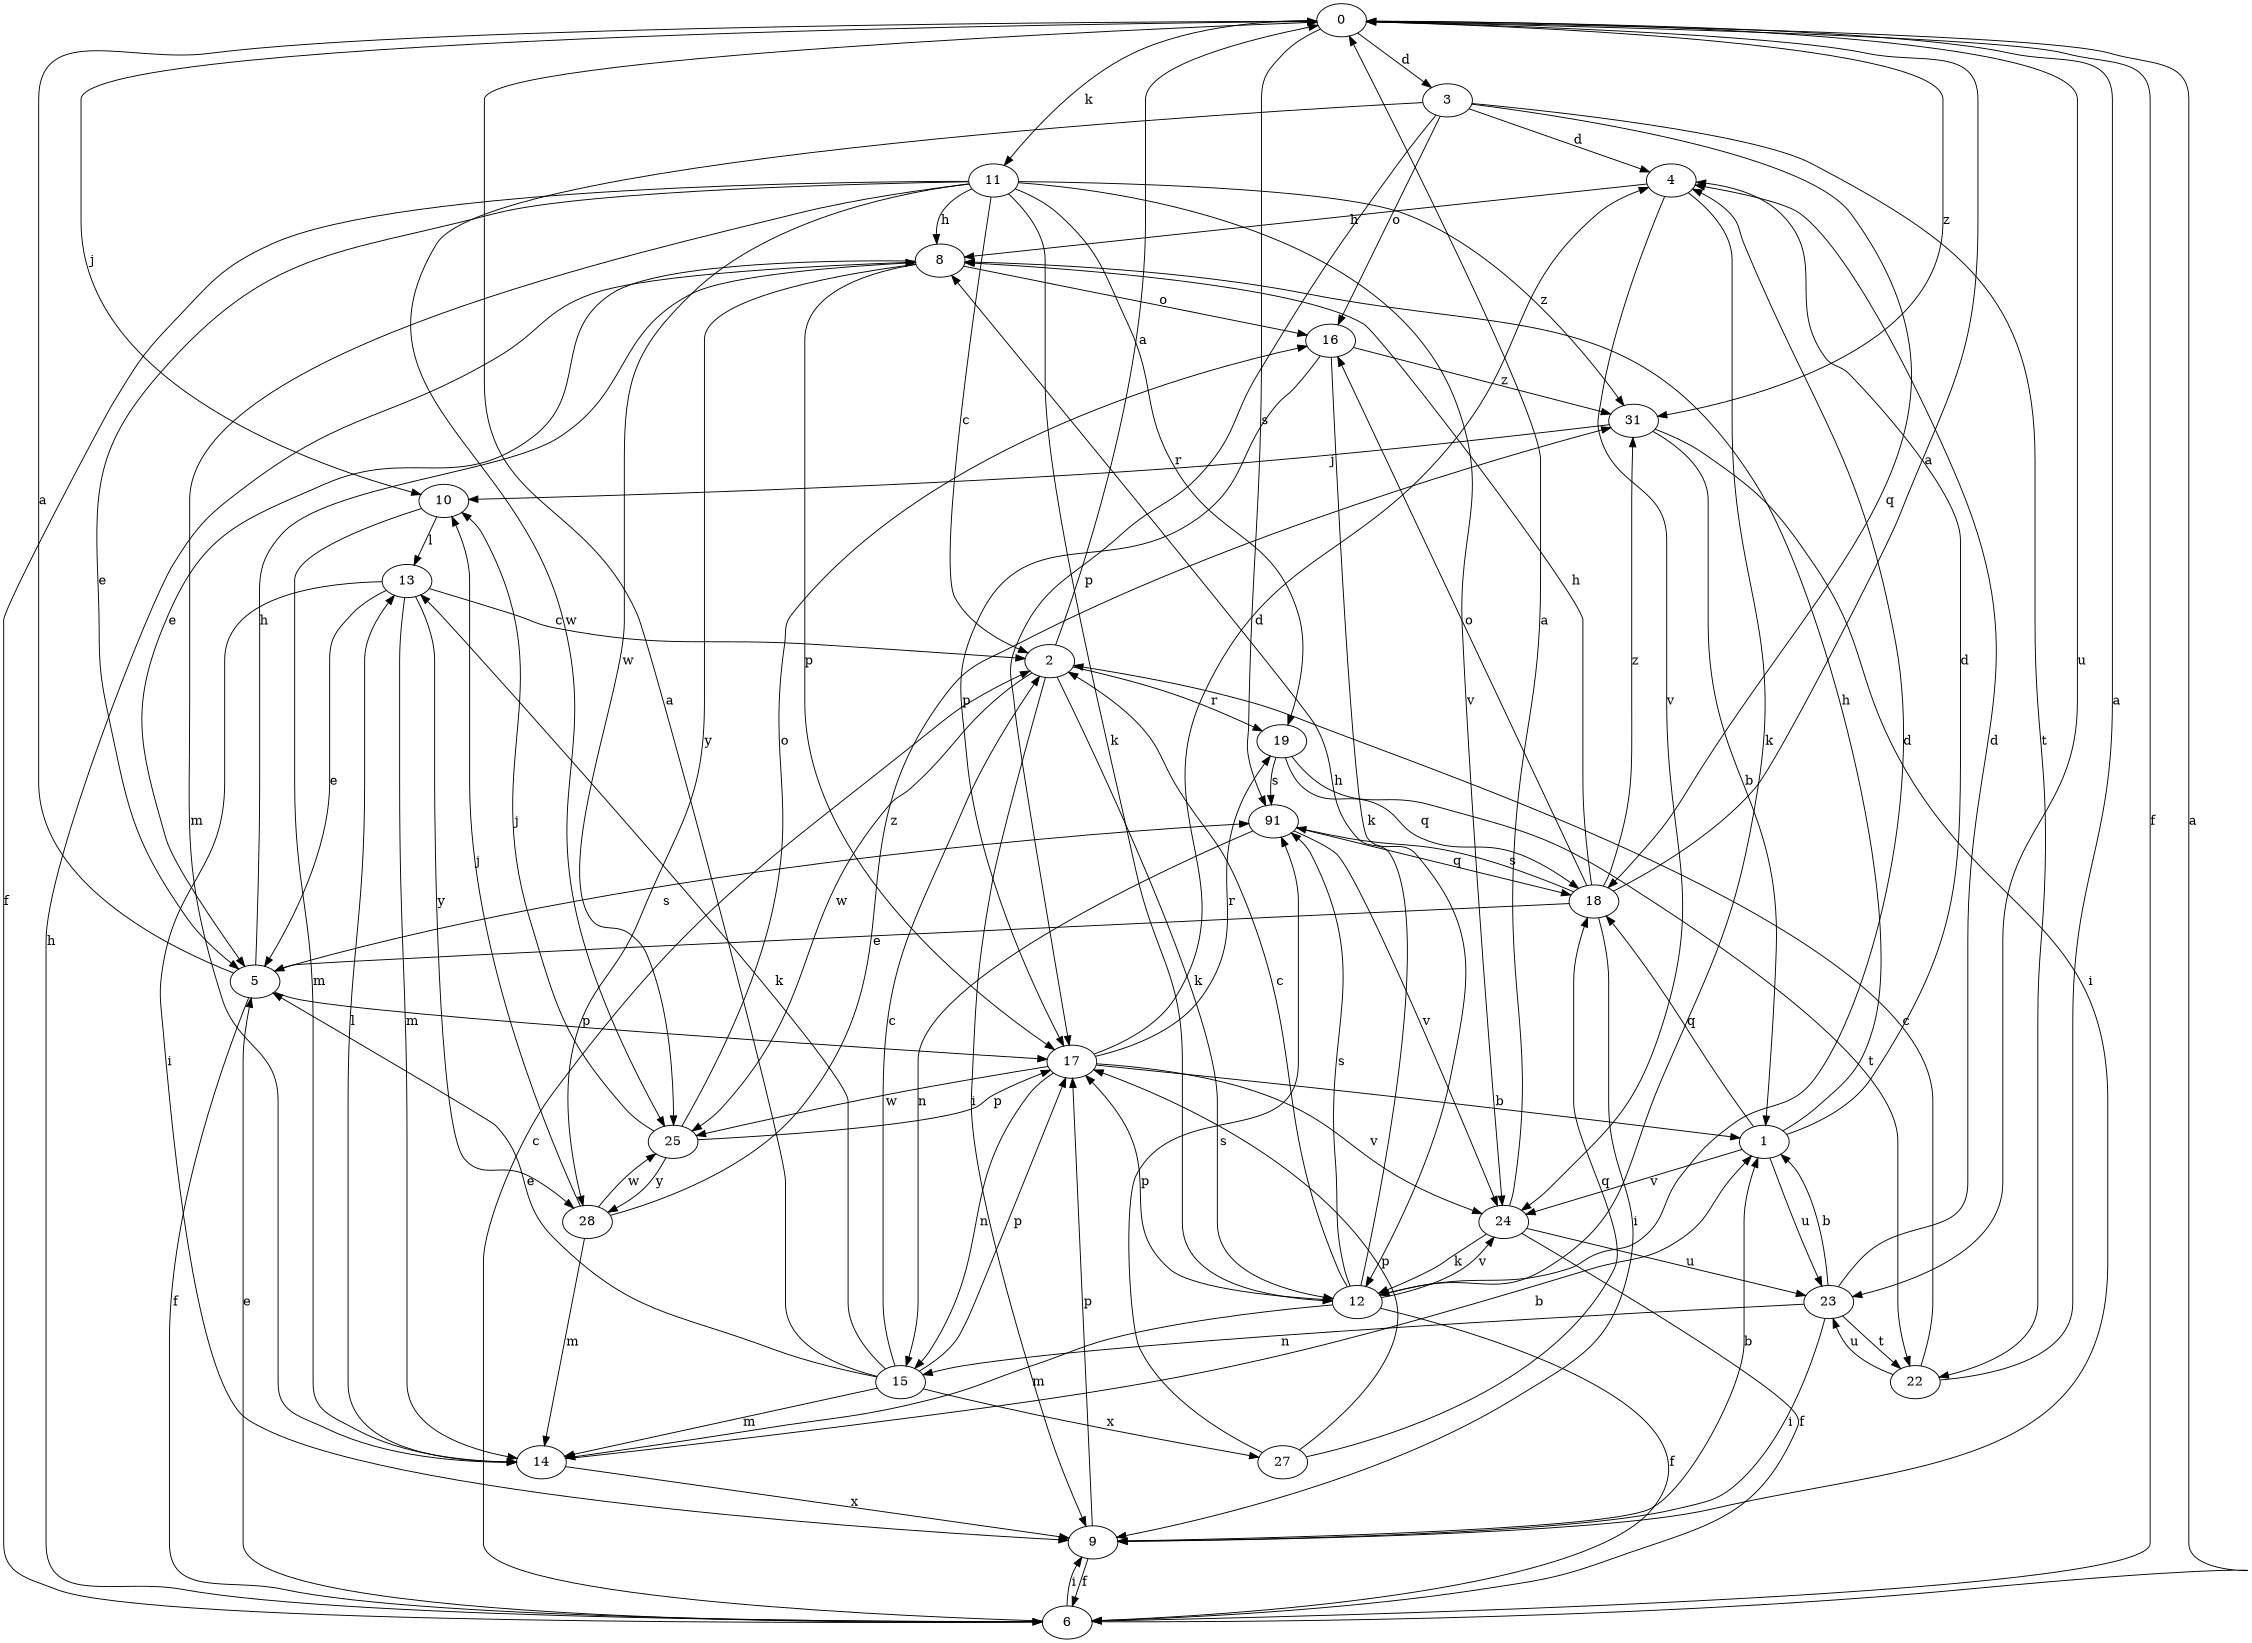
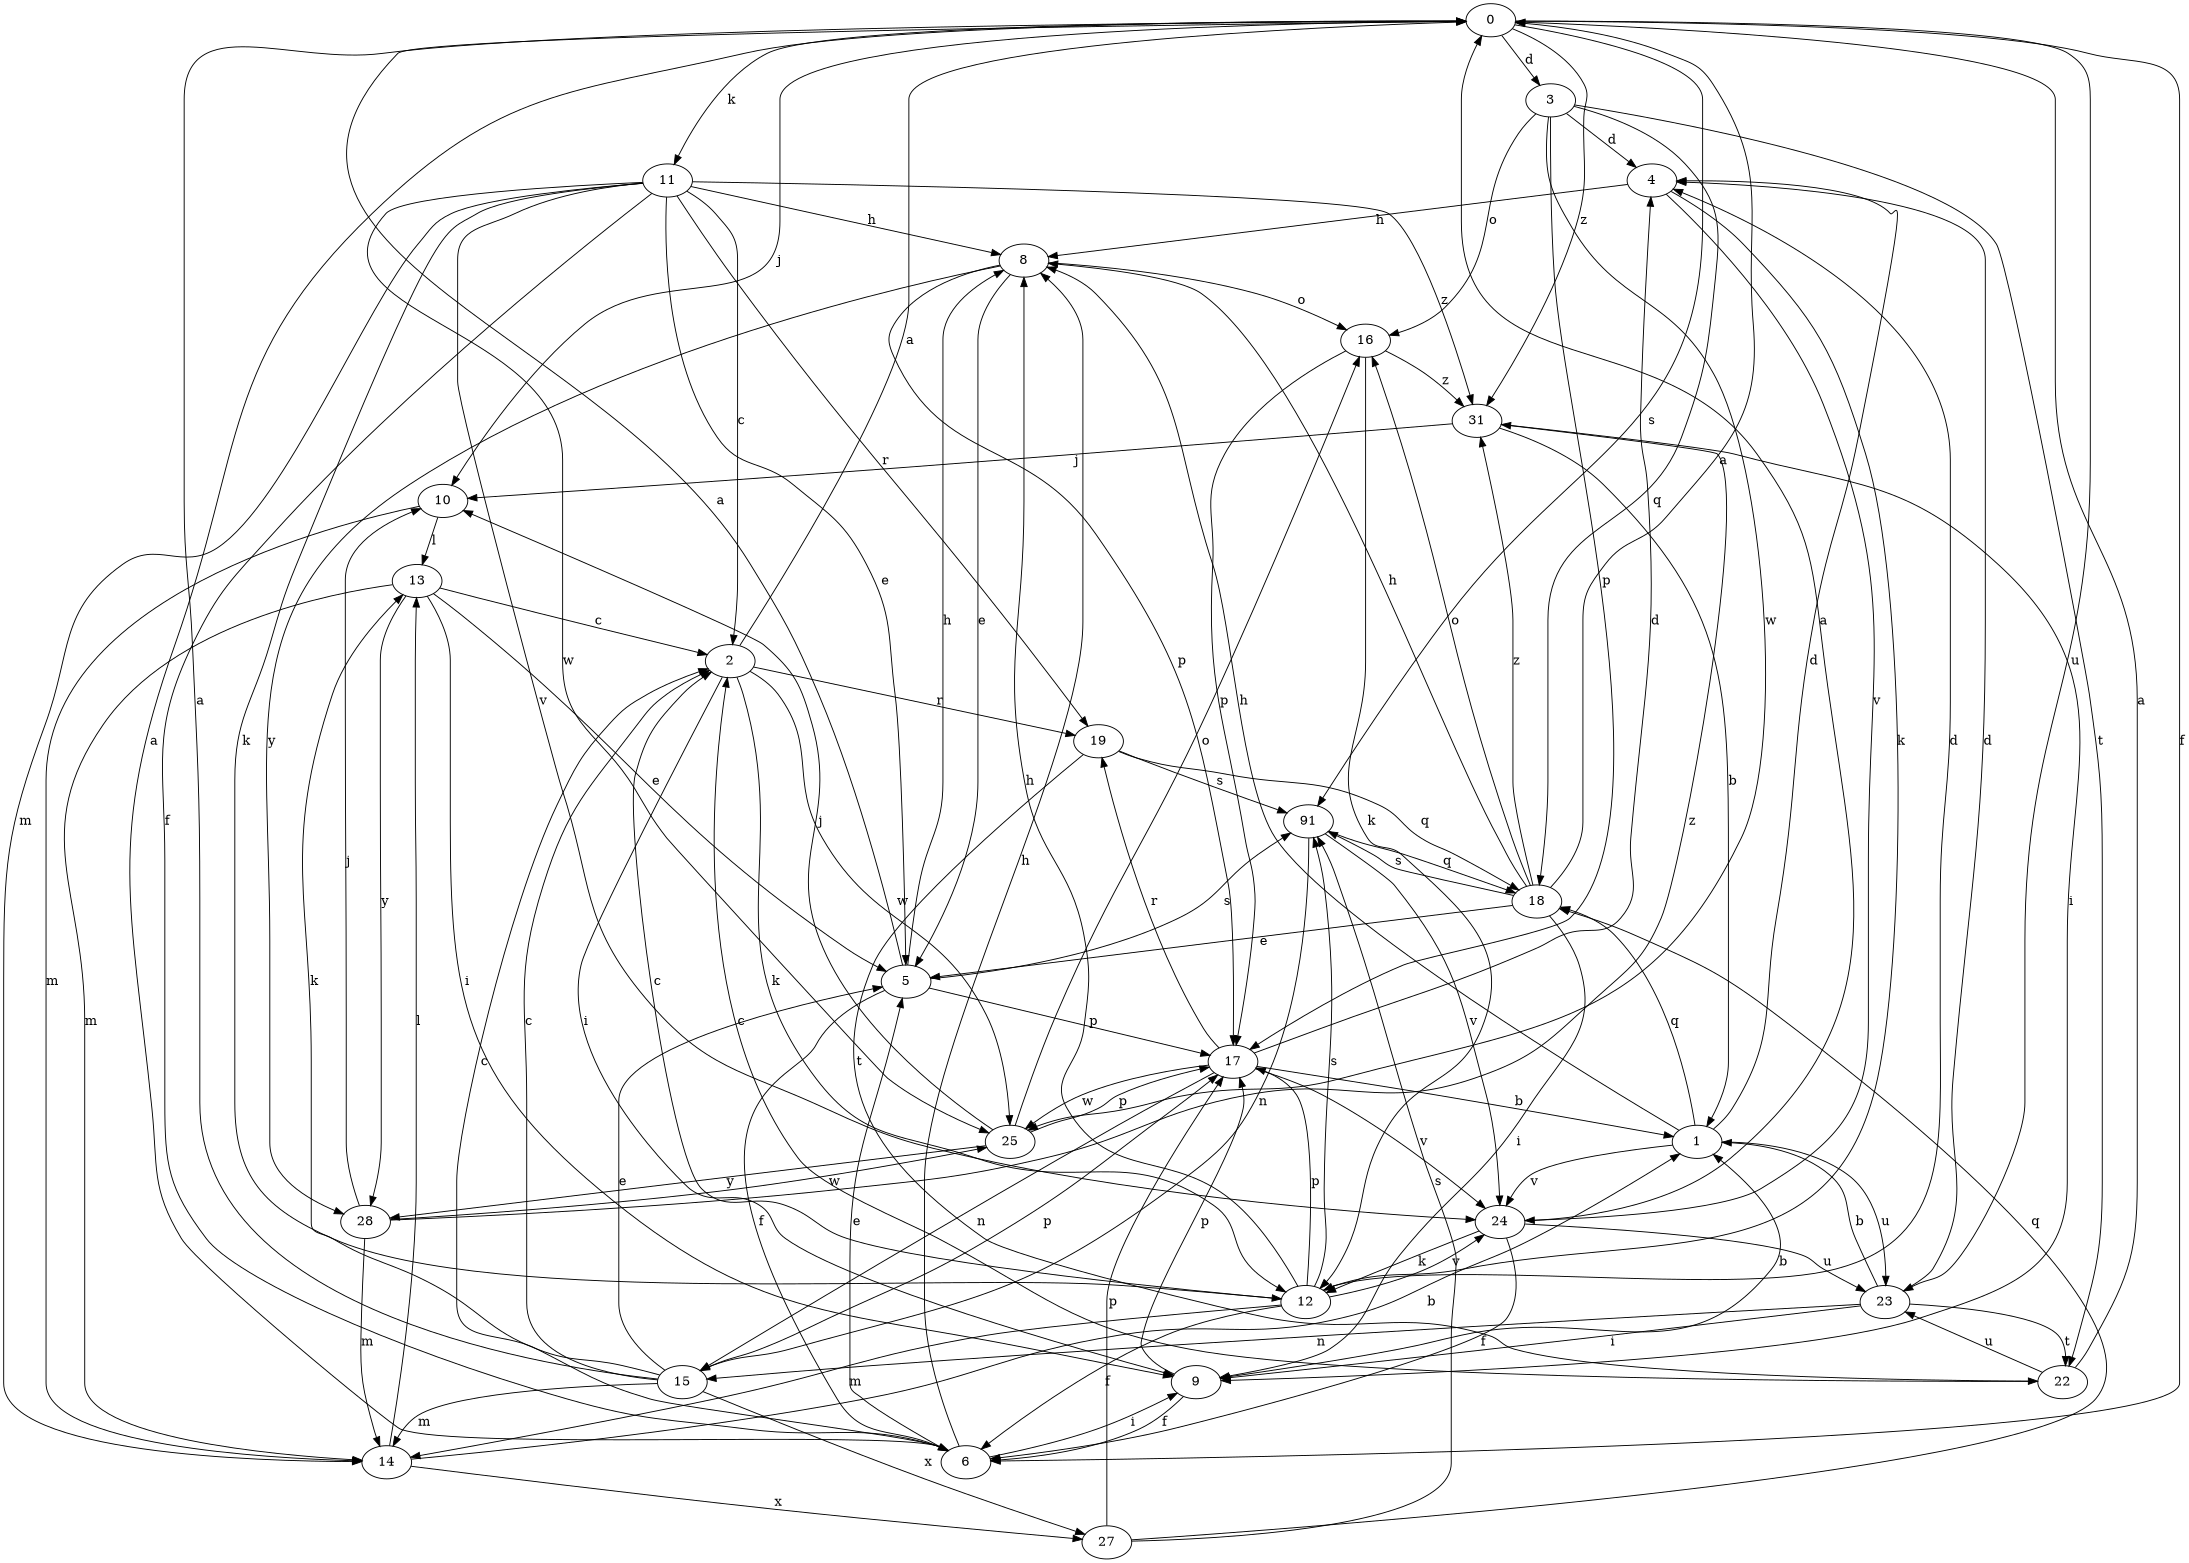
(813, 1502) -> (742, 1506)
